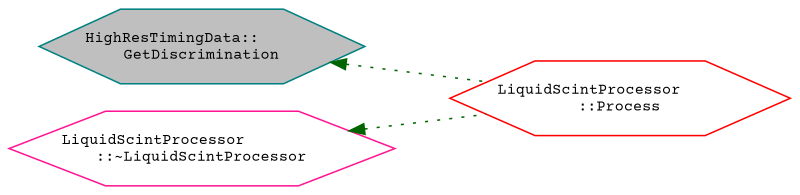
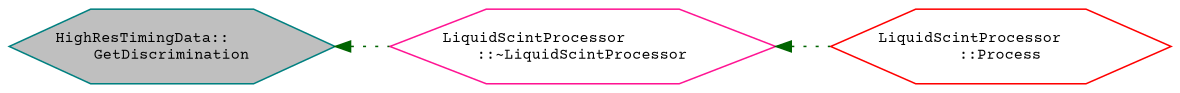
(417, 73) -> (370, 46)
